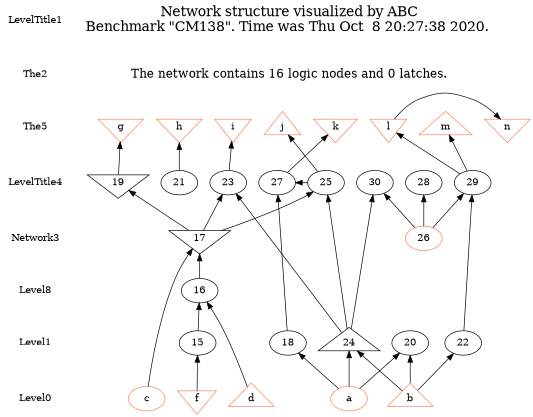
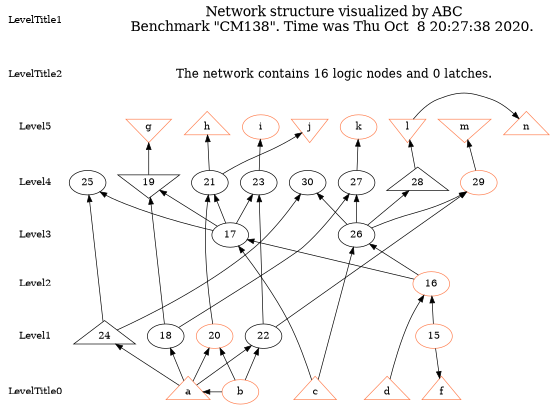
(35, 75) -> (35, 75)
(35, 127) -> (35, 127)
(179, 127) -> (207, 127)
(233, 127) -> (261, 127)
(283, 127) -> (310, 127)
(336, 127) -> (359, 127)
(446, 127) -> (465, 127)
(507, 127) -> (526, 127)
(431, 155) -> (413, 158)
(308, 159) -> (256, 157)
(35, 183) -> (35, 183)
(305, 183) -> (357, 212)
(424, 183) -> (418, 183)
(473, 183) -> (479, 183)
none -> (221, 212)
(35, 238) -> (35, 235)
(200, 238) -> (230, 235)
(424, 238) -> (357, 235)
none -> (397, 261)
none -> (206, 263)
none -> (158, 264)
(291, 266) -> (261, 263)
(35, 291) -> (35, 284)
(200, 291) -> (431, 284)
none -> (335, 317)
(198, 343) -> (434, 336)
(410, 343) -> (215, 336)
none -> (221, 367)
(383, 374) -> (216, 392)
(197, 377) -> (437, 360)
(35, 399) -> (35, 392)
(147, 399) -> (315, 392)
(197, 399) -> (441, 392)
(349, 399) -> (188, 392)
(410, 399) -> (240, 392)
